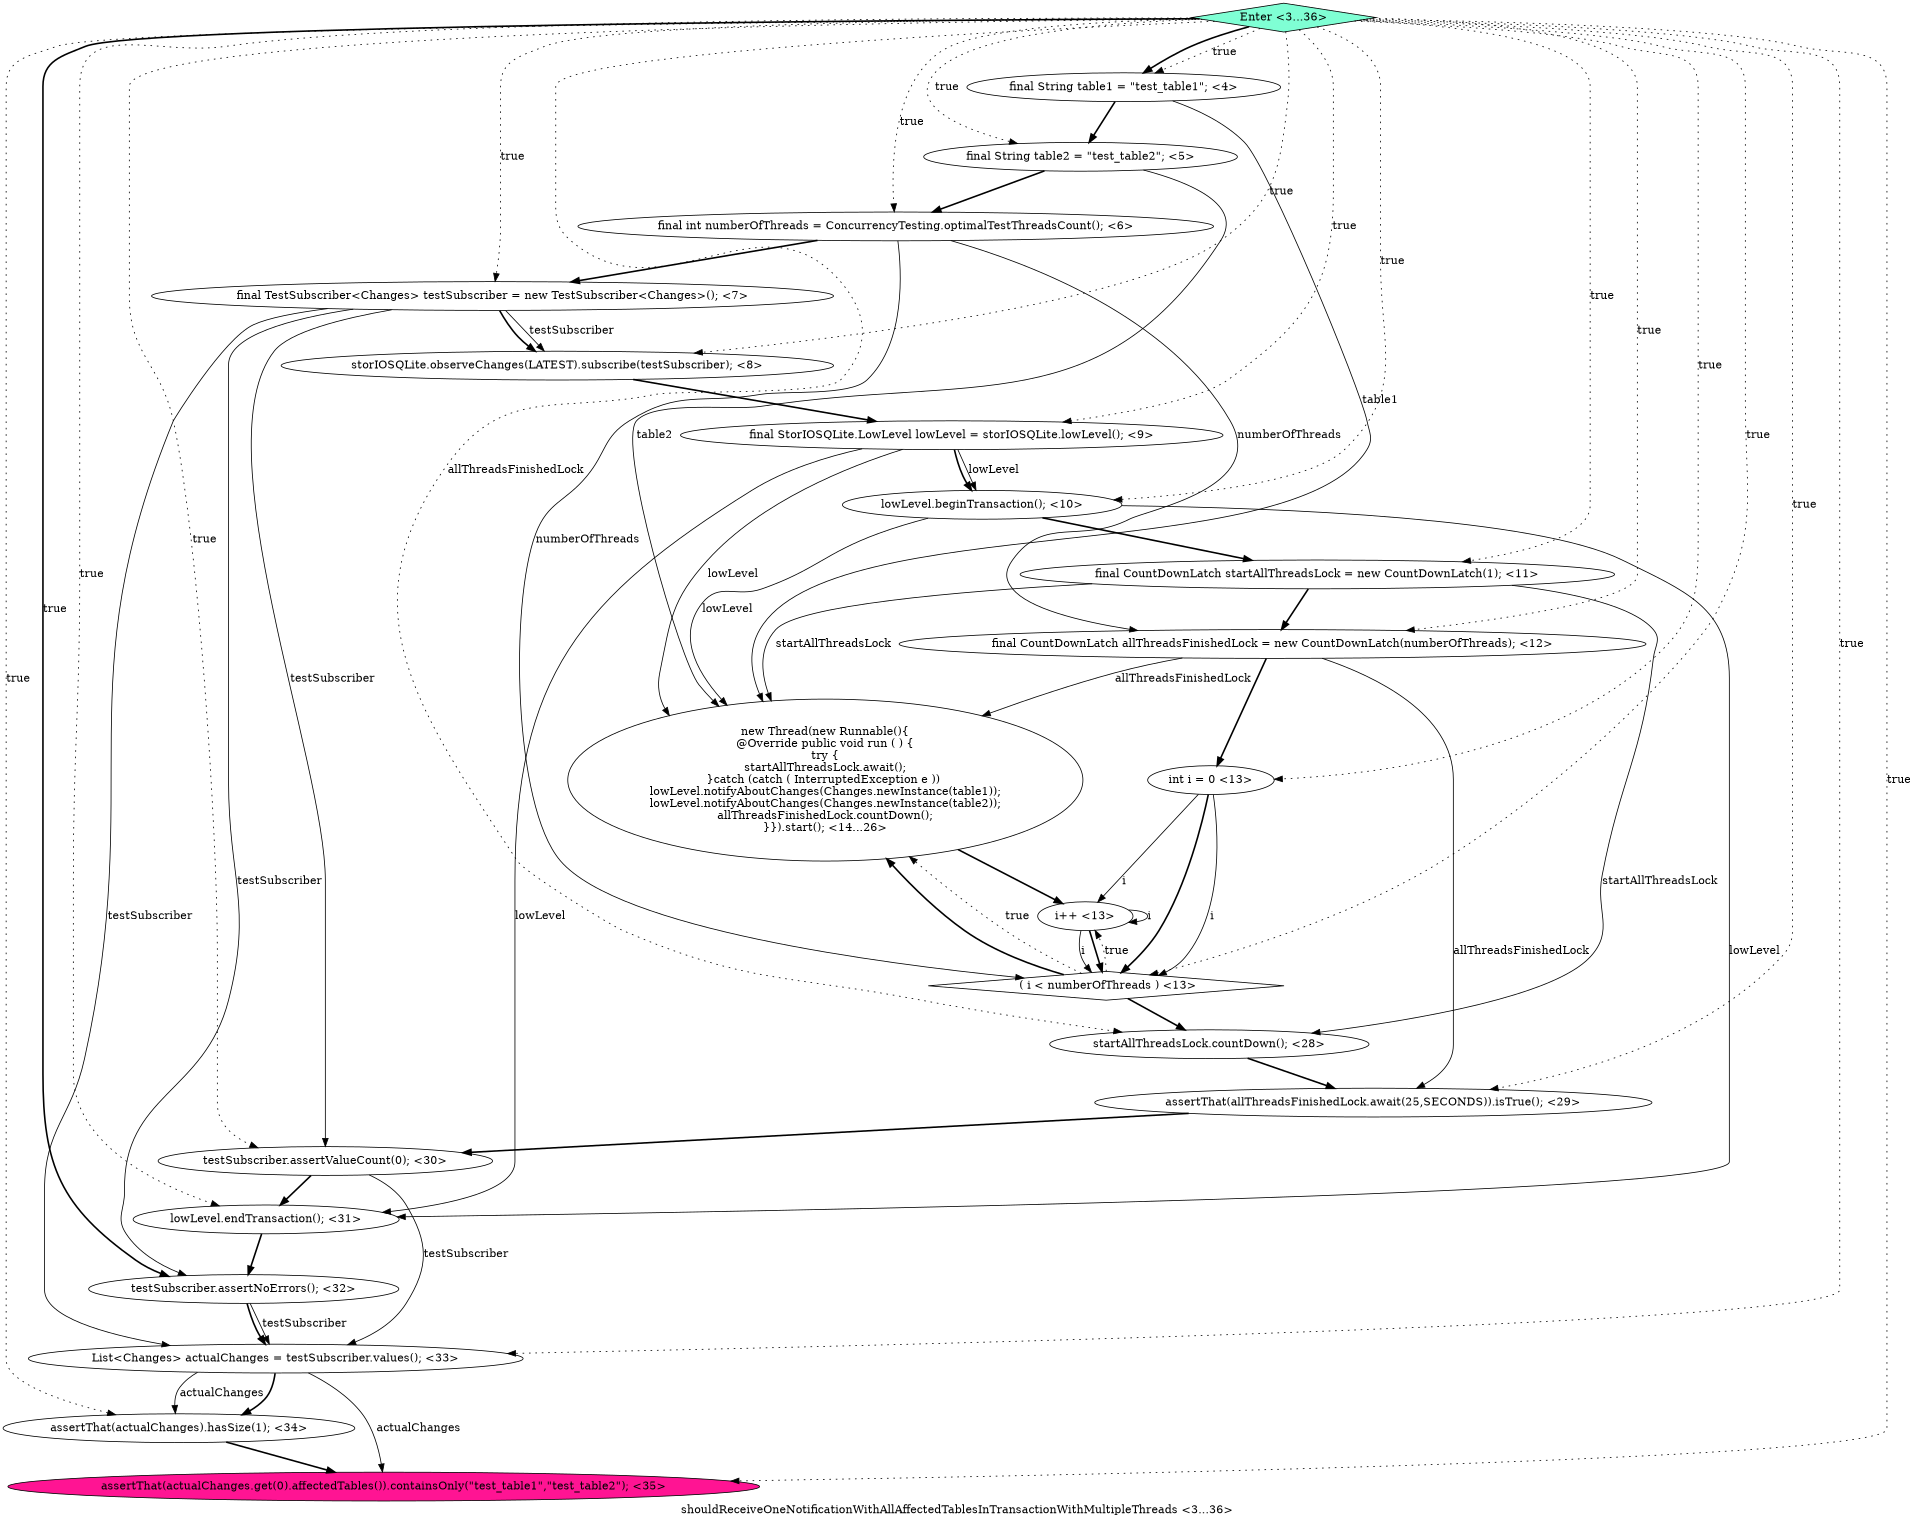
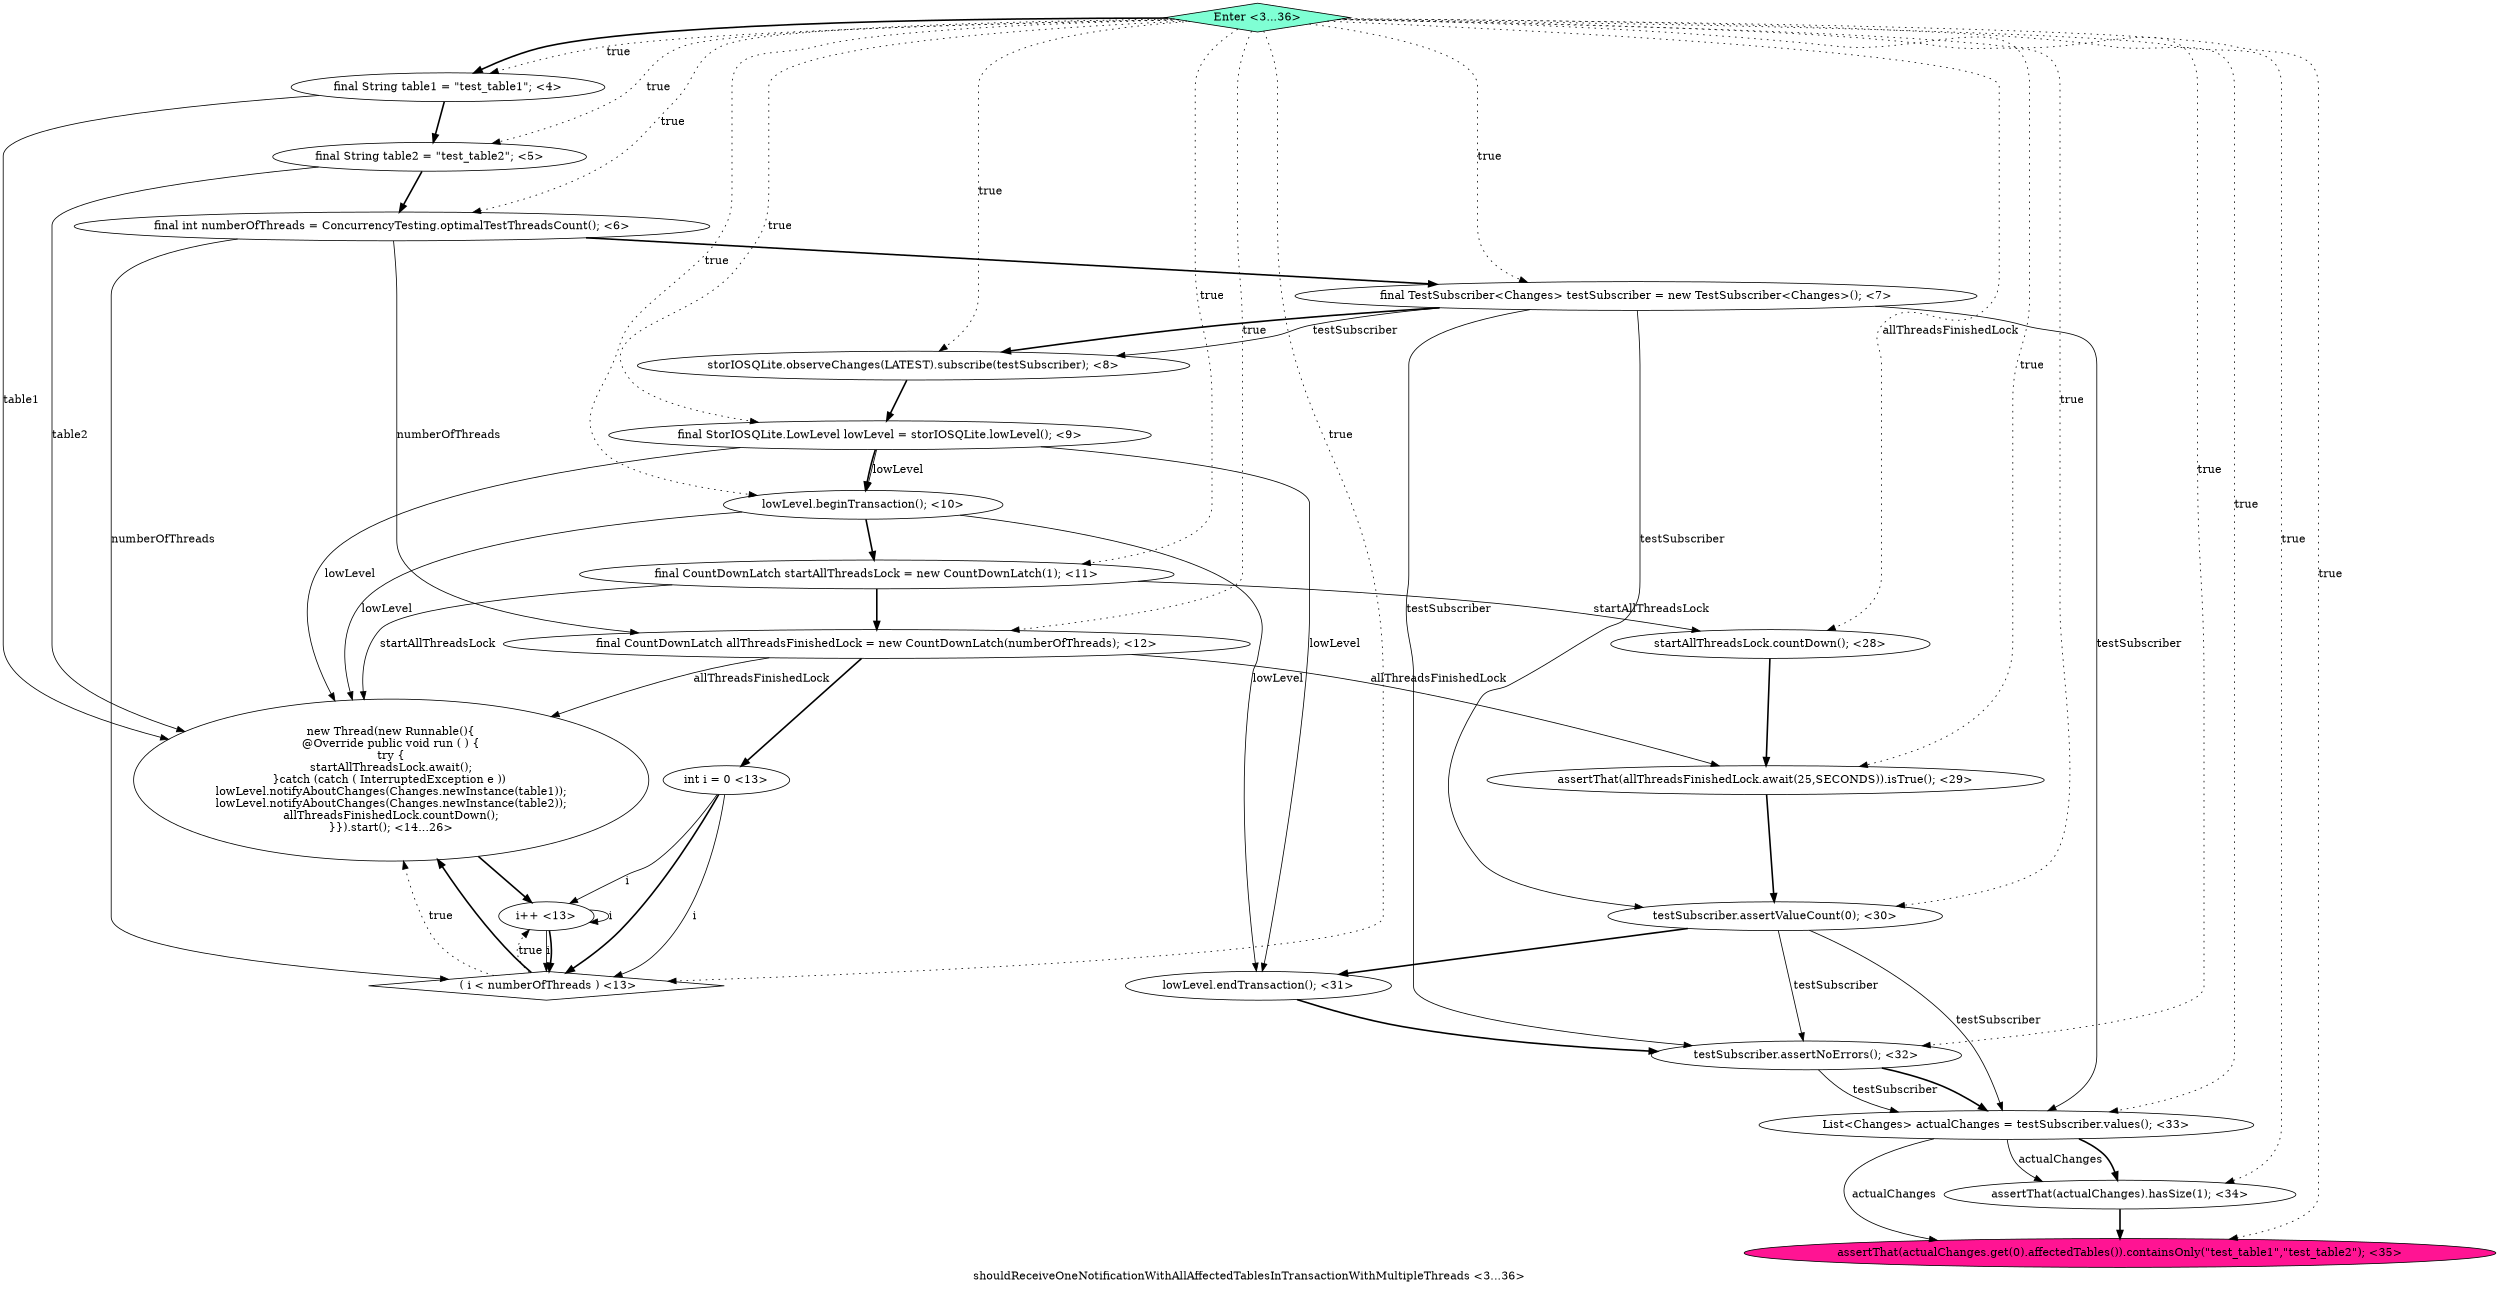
(80, 111) -> none
(43, 116) -> (2198, 233)
(1698, 396) -> none
none -> (1790, 982)
(1153, 1012) -> none
